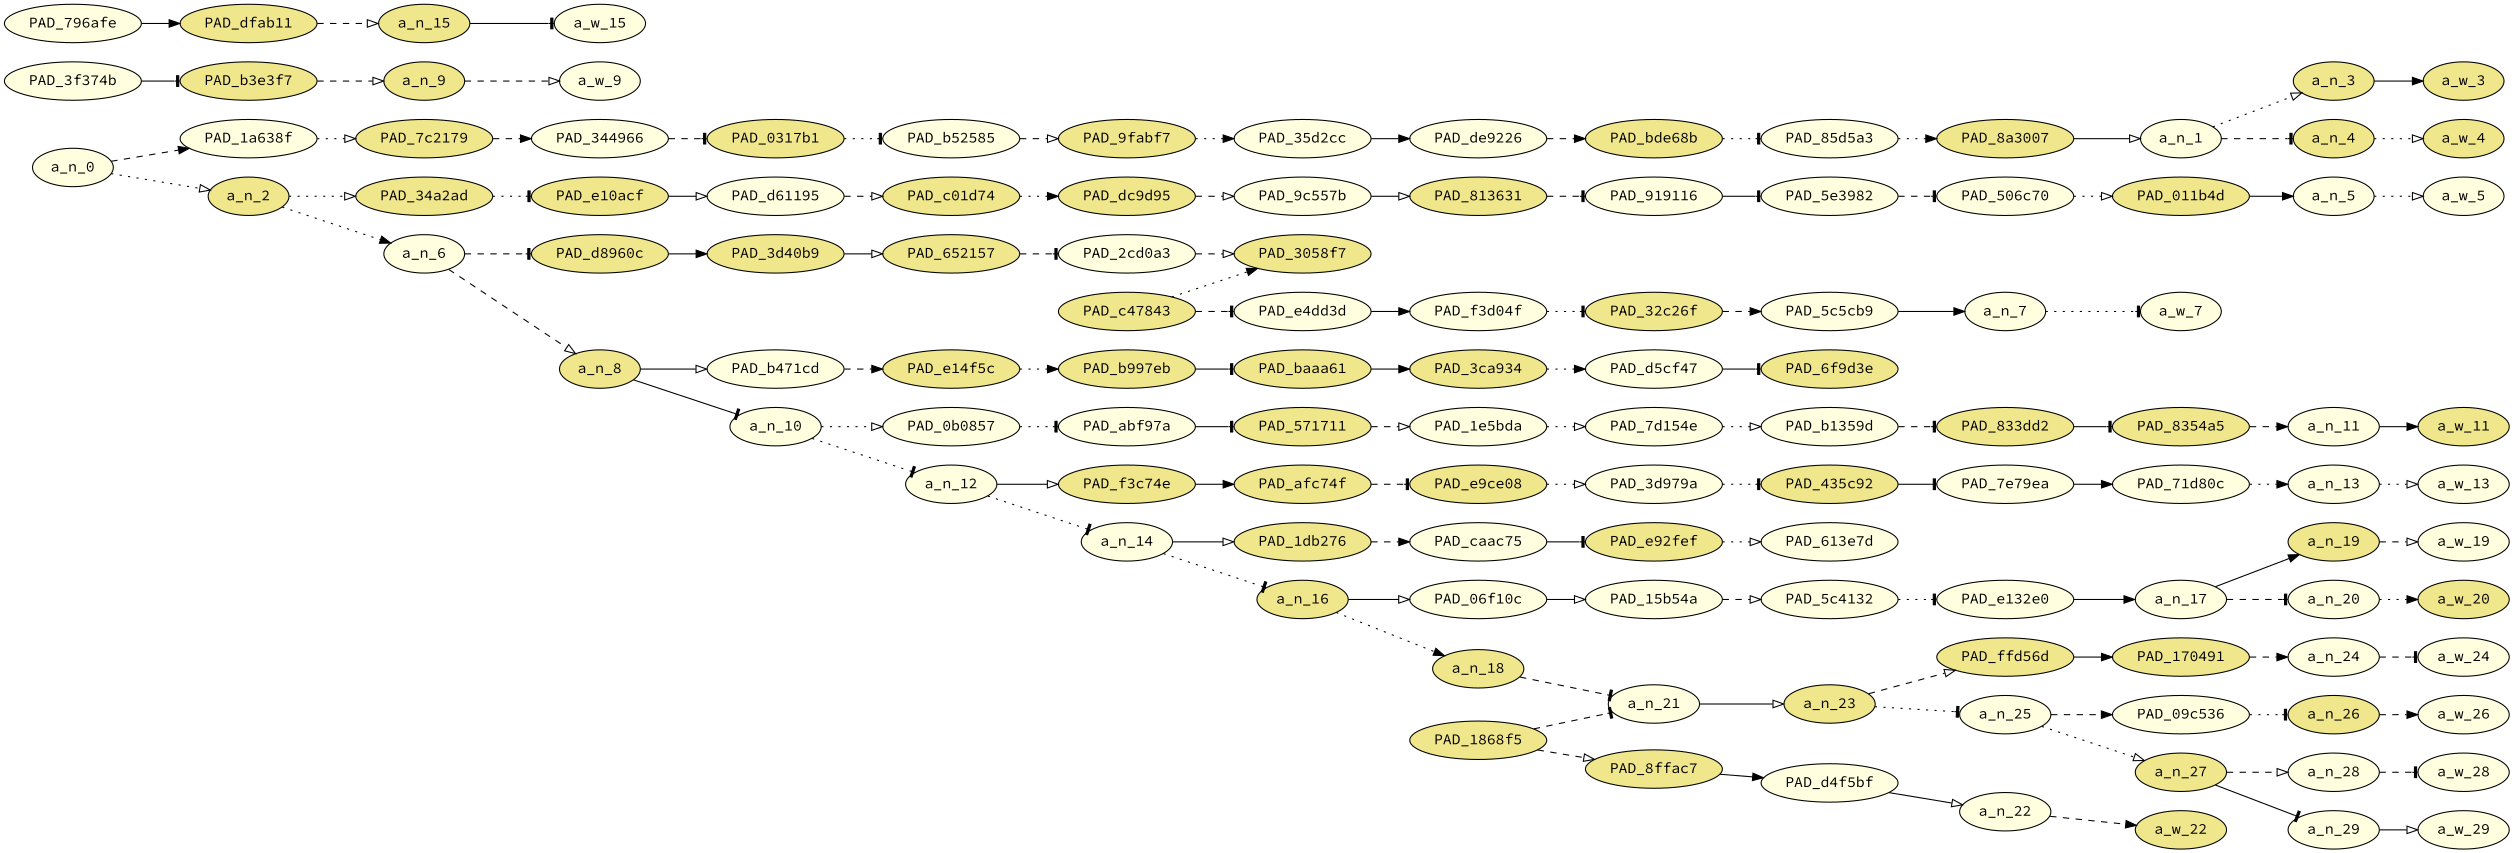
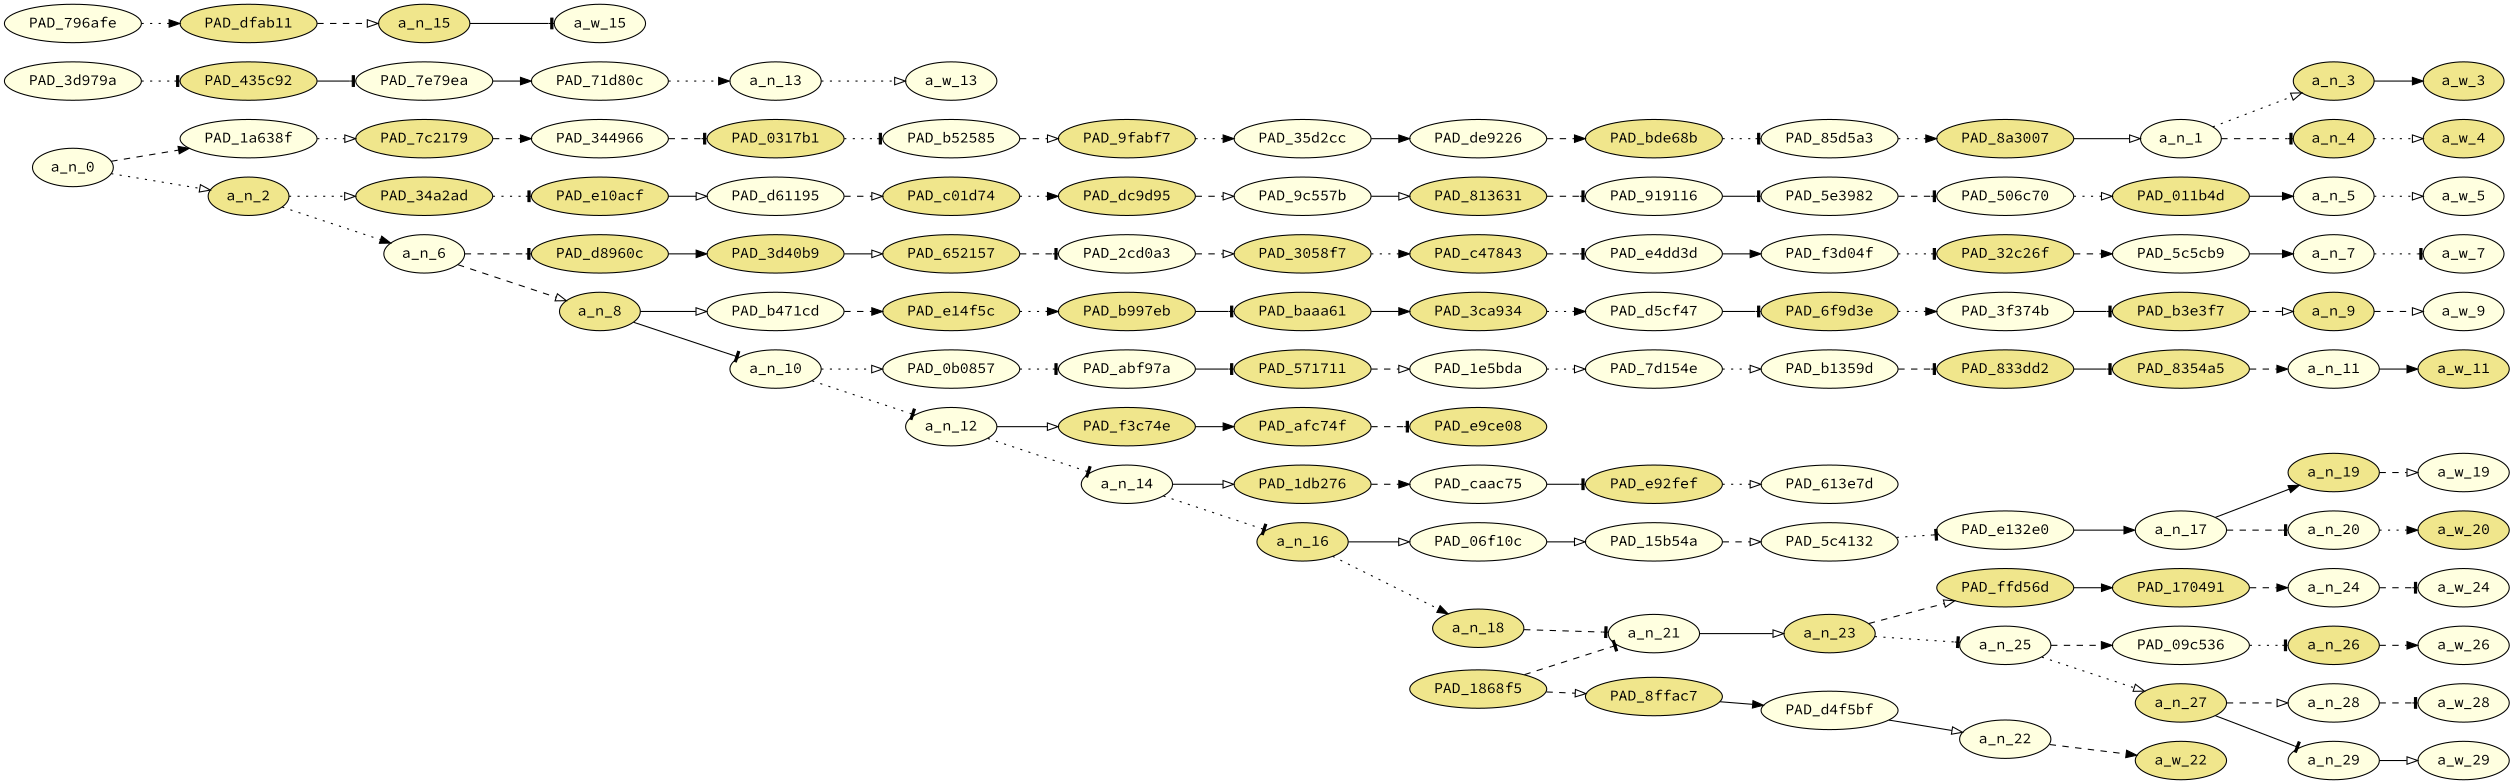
(155, 23) -> (155, 23)
(1209, 284) -> (1385, 254)
none -> (1912, 311)
(1561, 484) -> none
